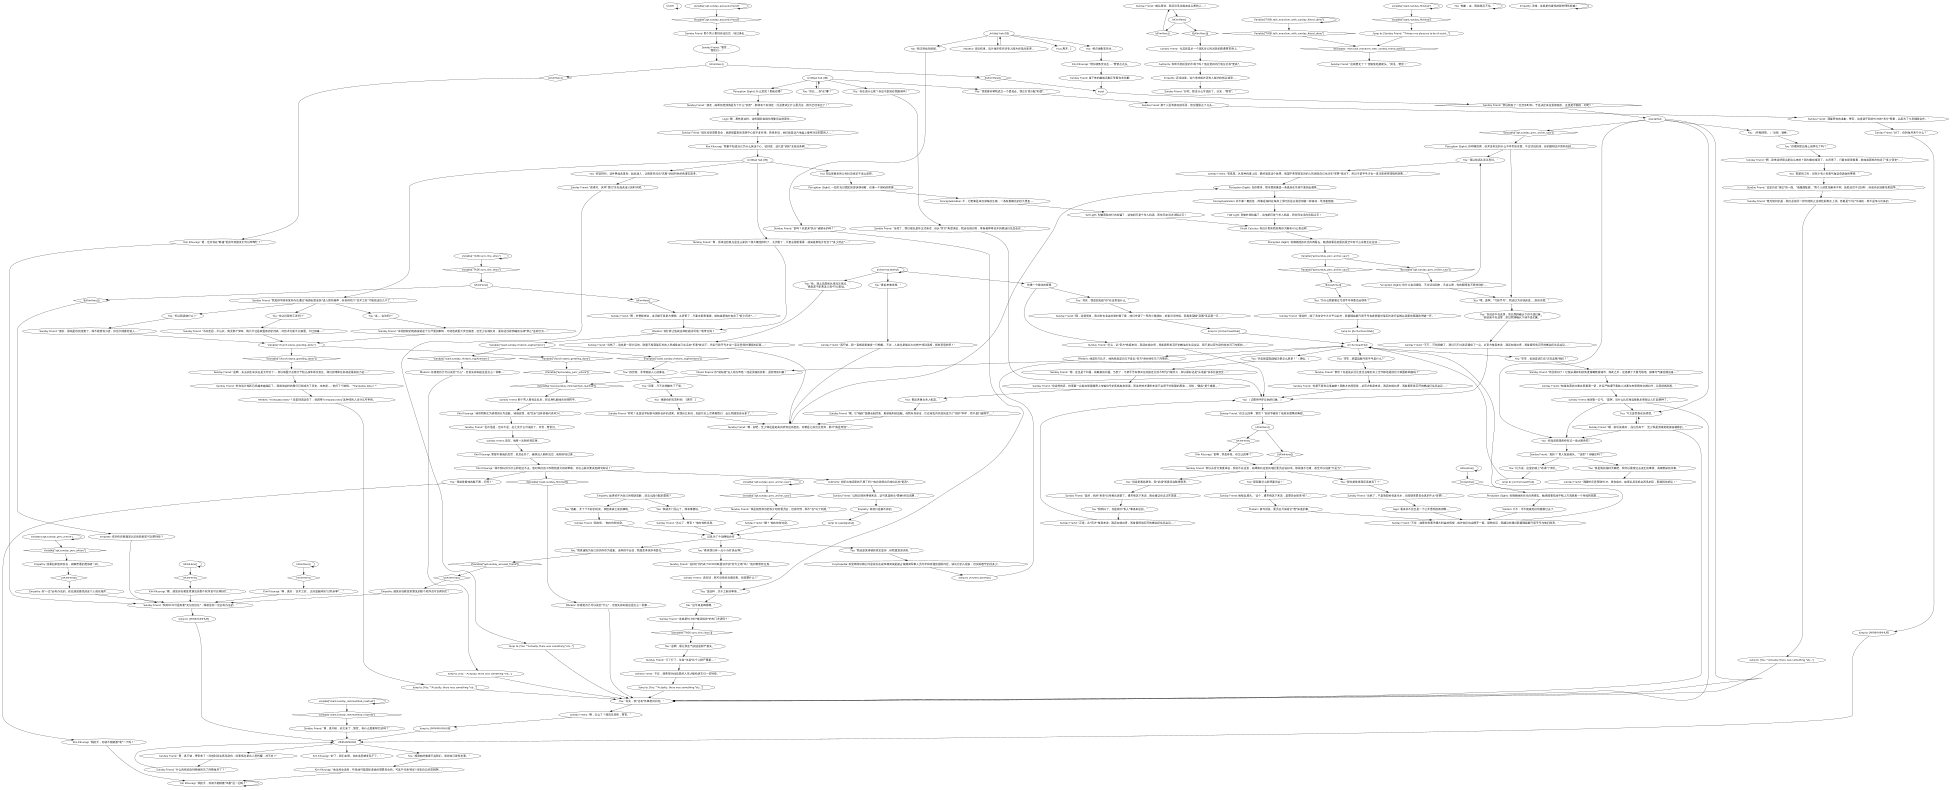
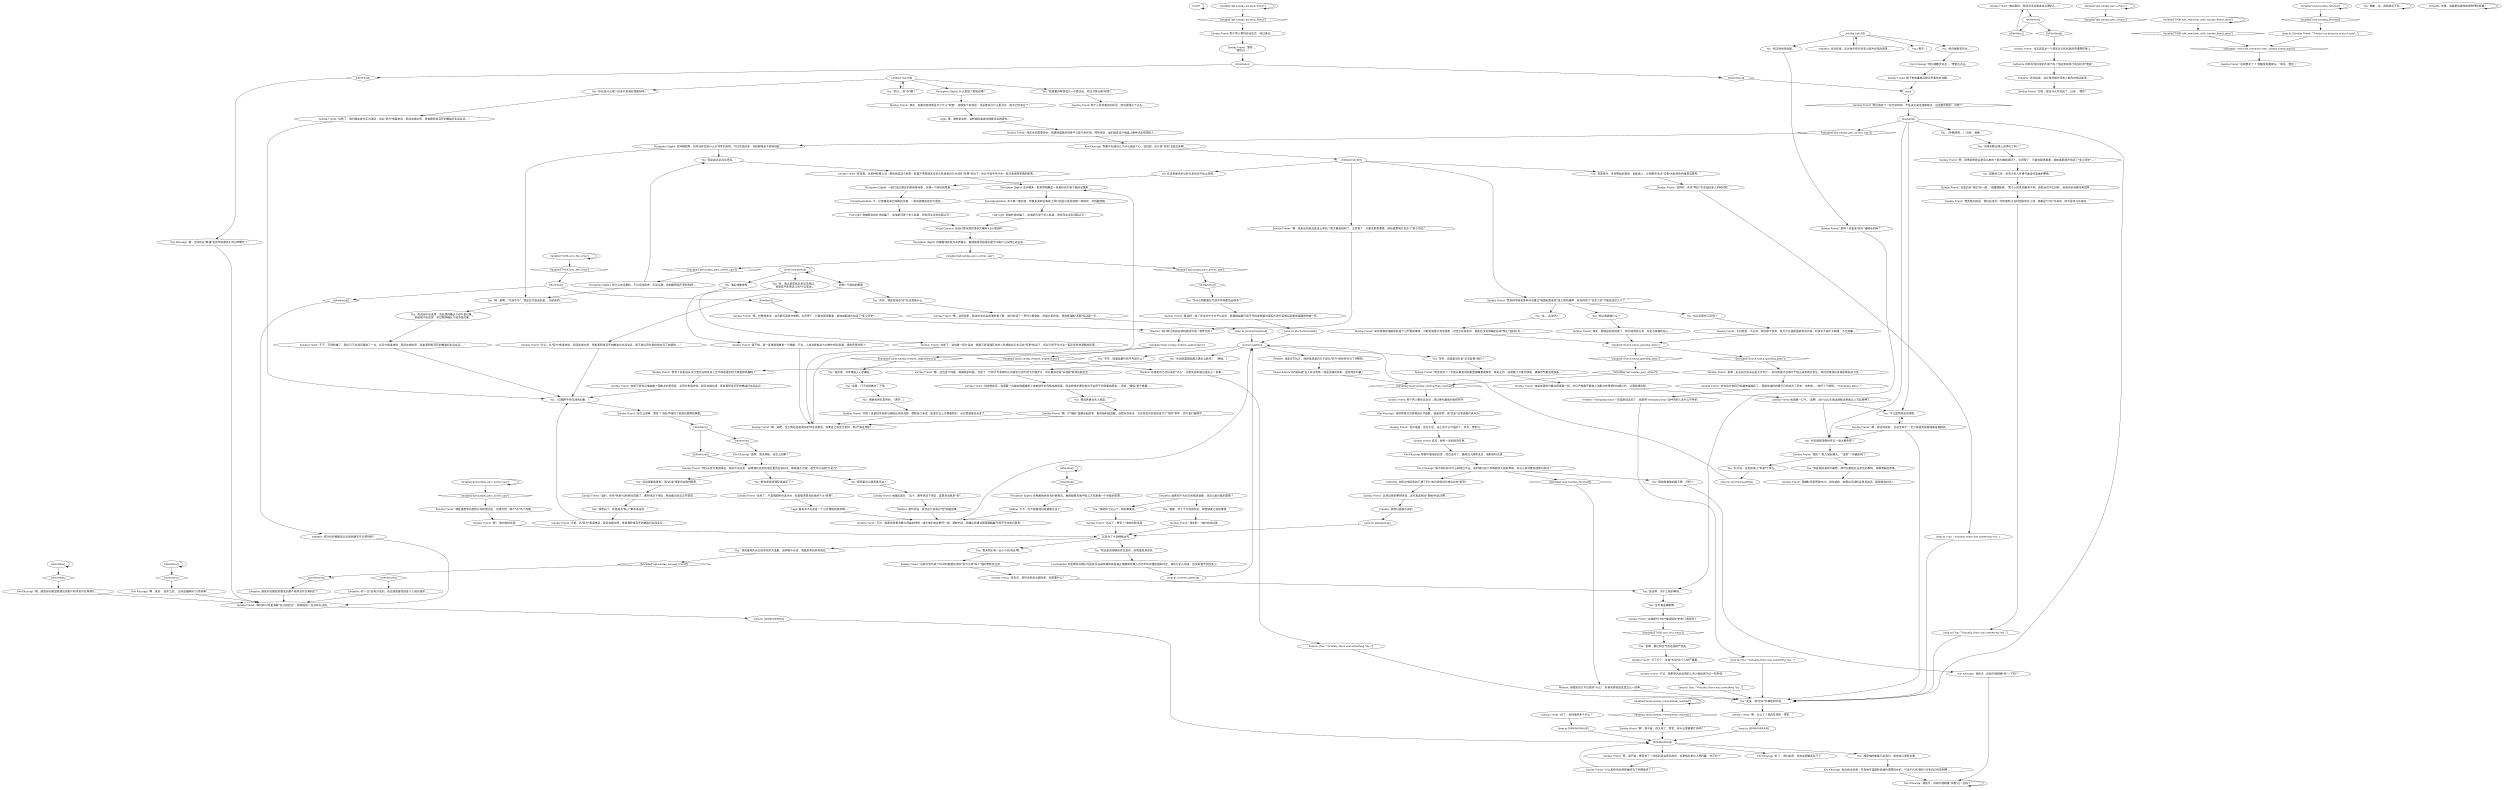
(1868, 119) -> none
(68, 564) -> none
(1529, 693) -> none
